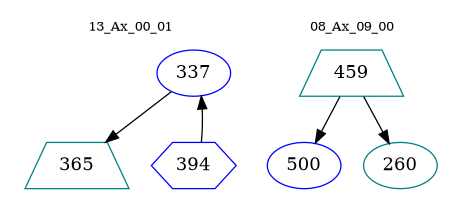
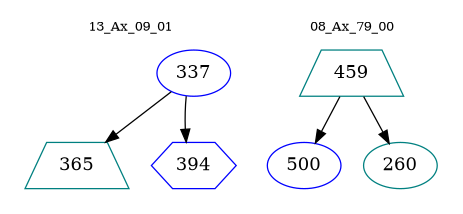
(131, 28) -> (131, 28)
(352, 28) -> (352, 28)
(202, 126) -> (185, 113)
